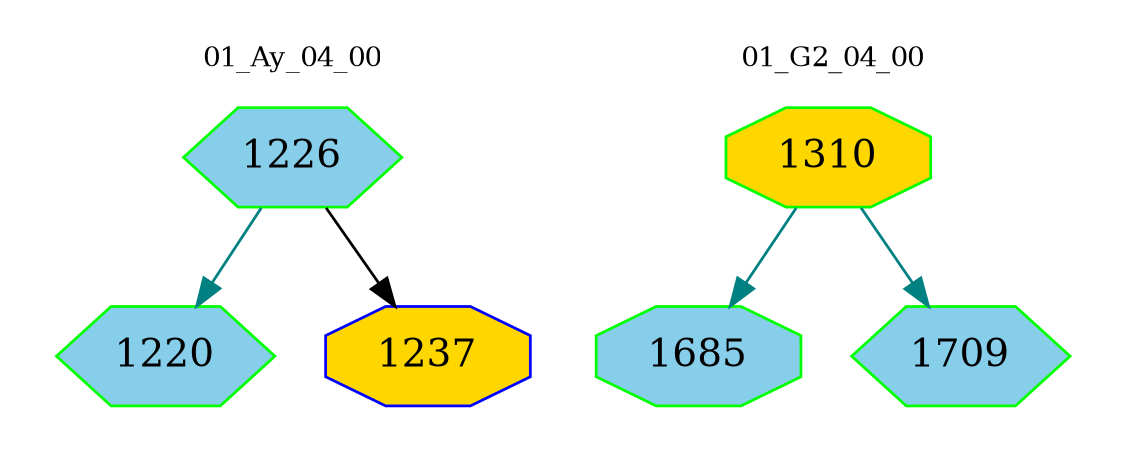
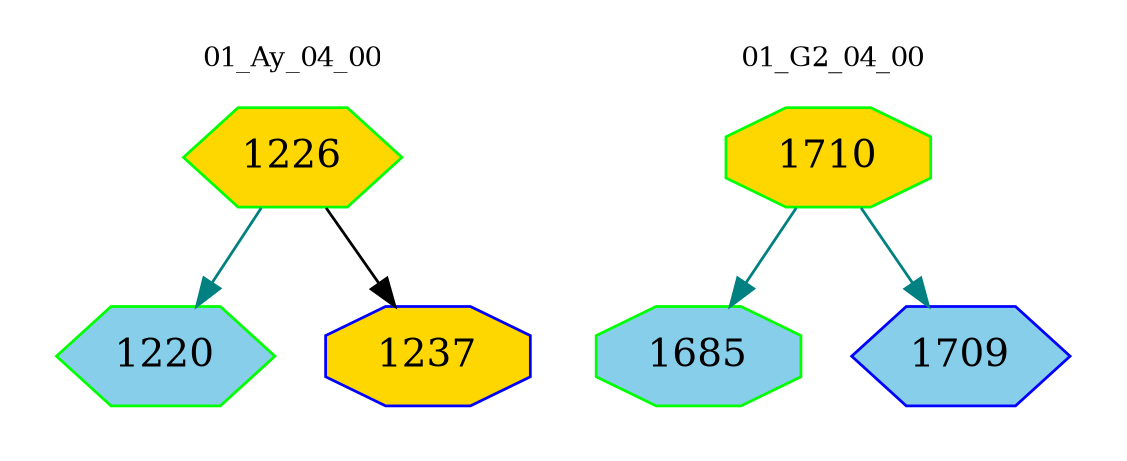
(293, 157) -> (293, 157)
(828, 157) -> (828, 157)
(961, 356) -> (961, 356)
